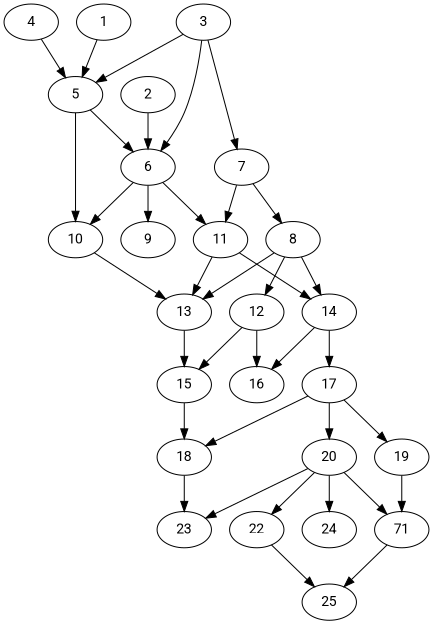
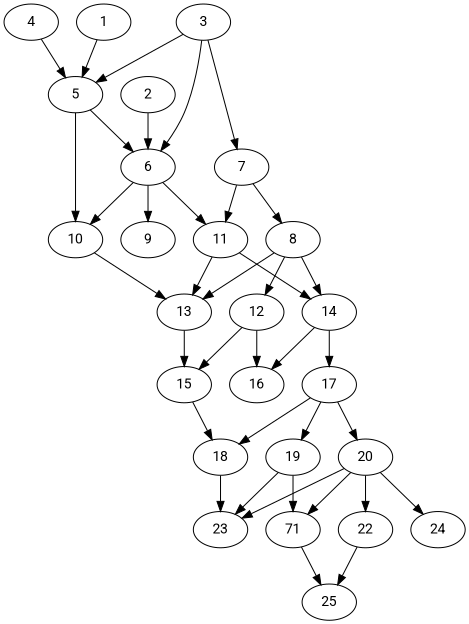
none -> (260, 490)
